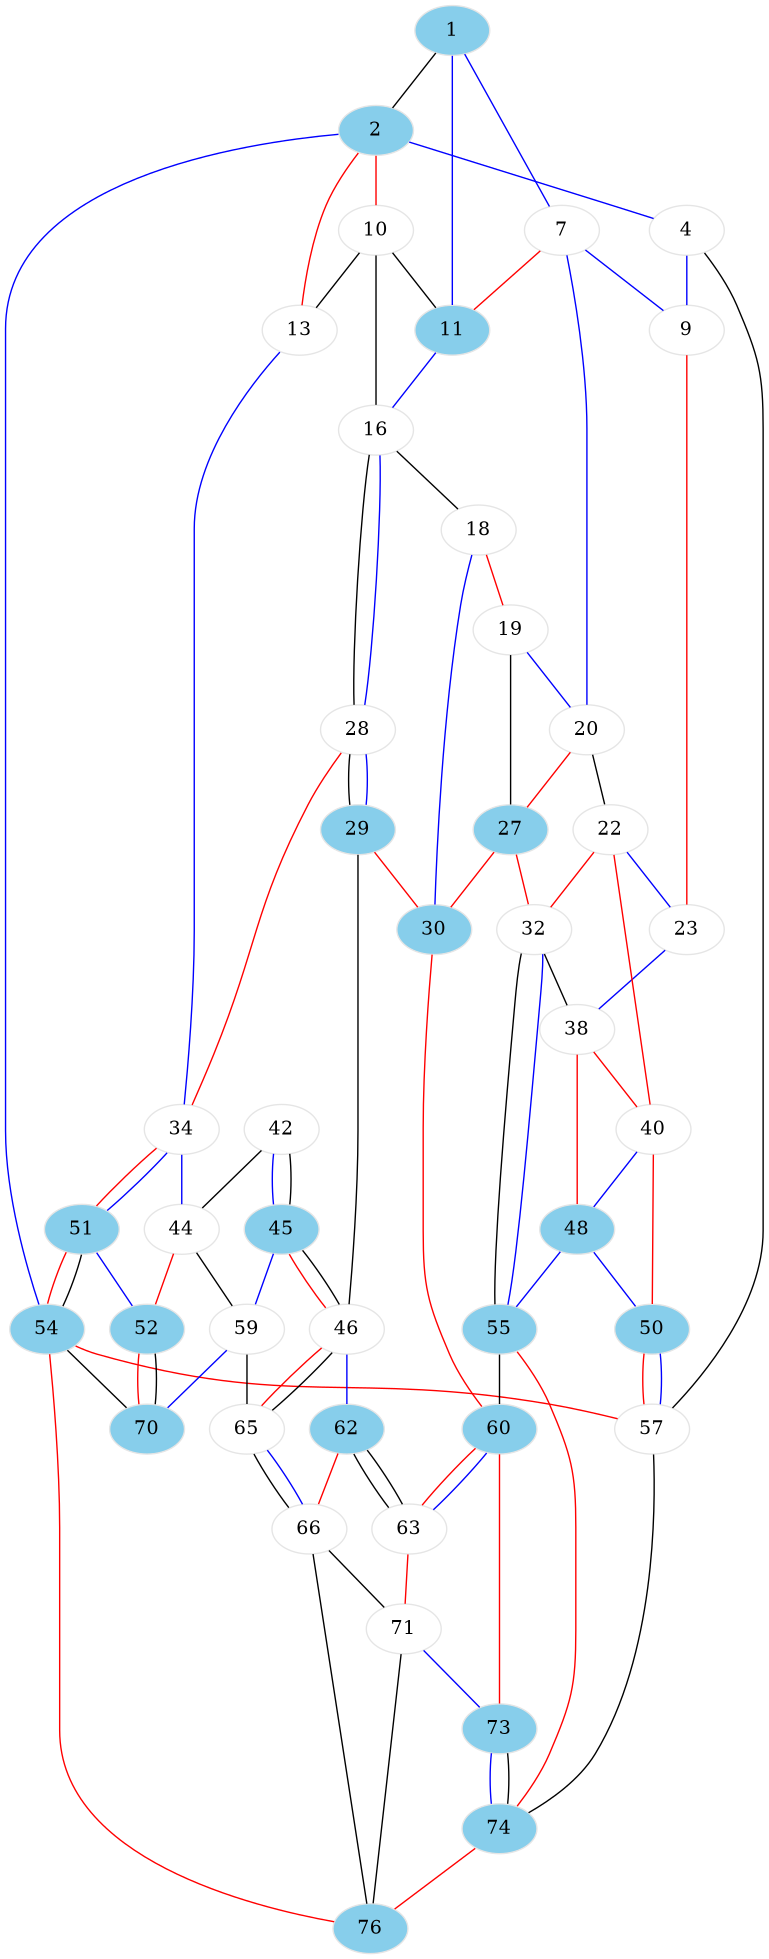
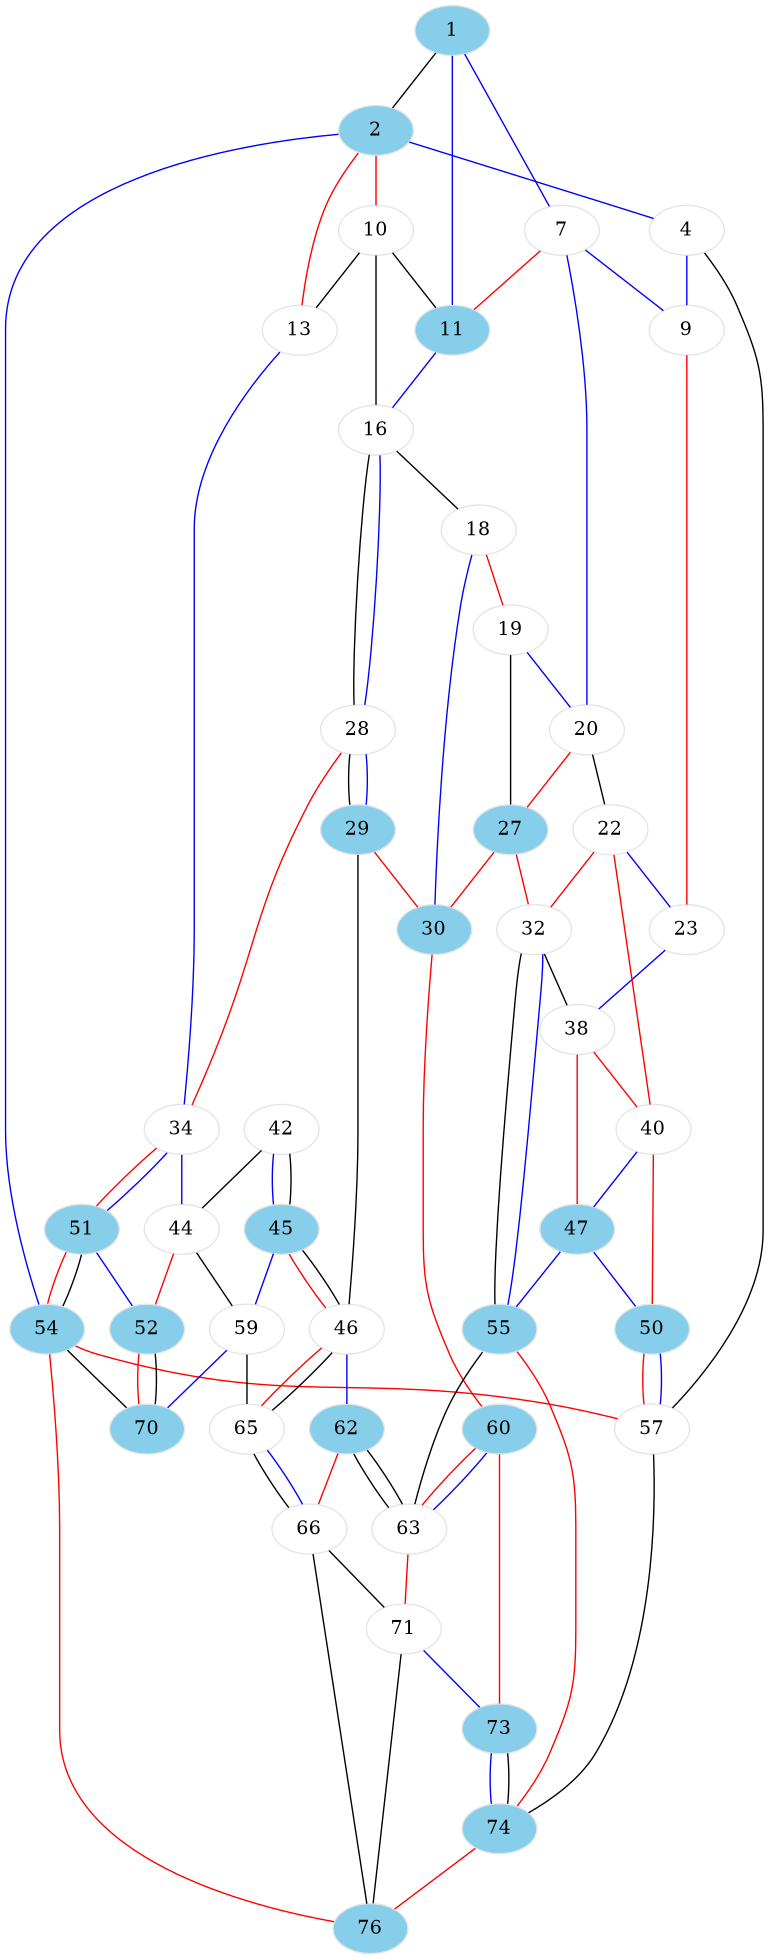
(577, 1229) -> (577, 1229)
(500, 1379) -> (441, 1424)
